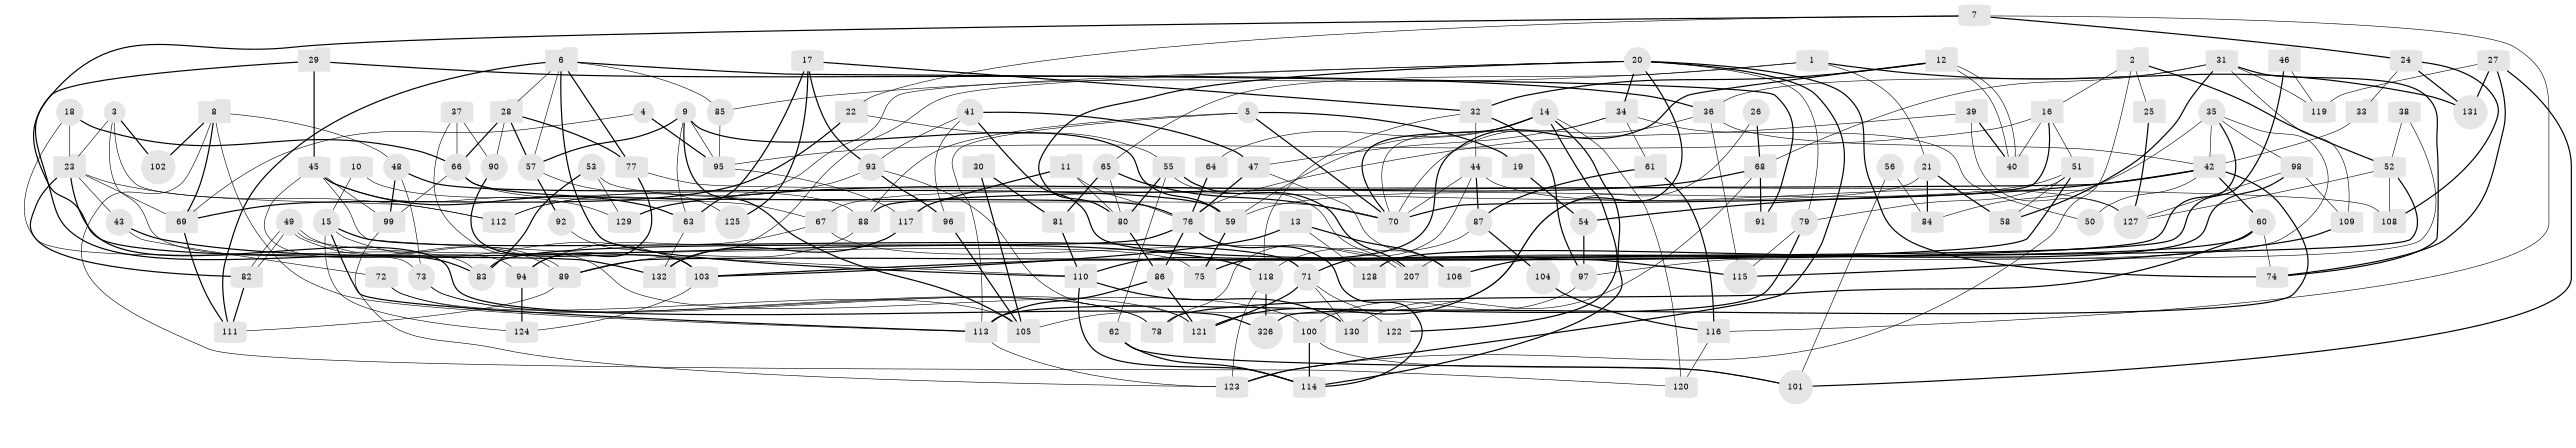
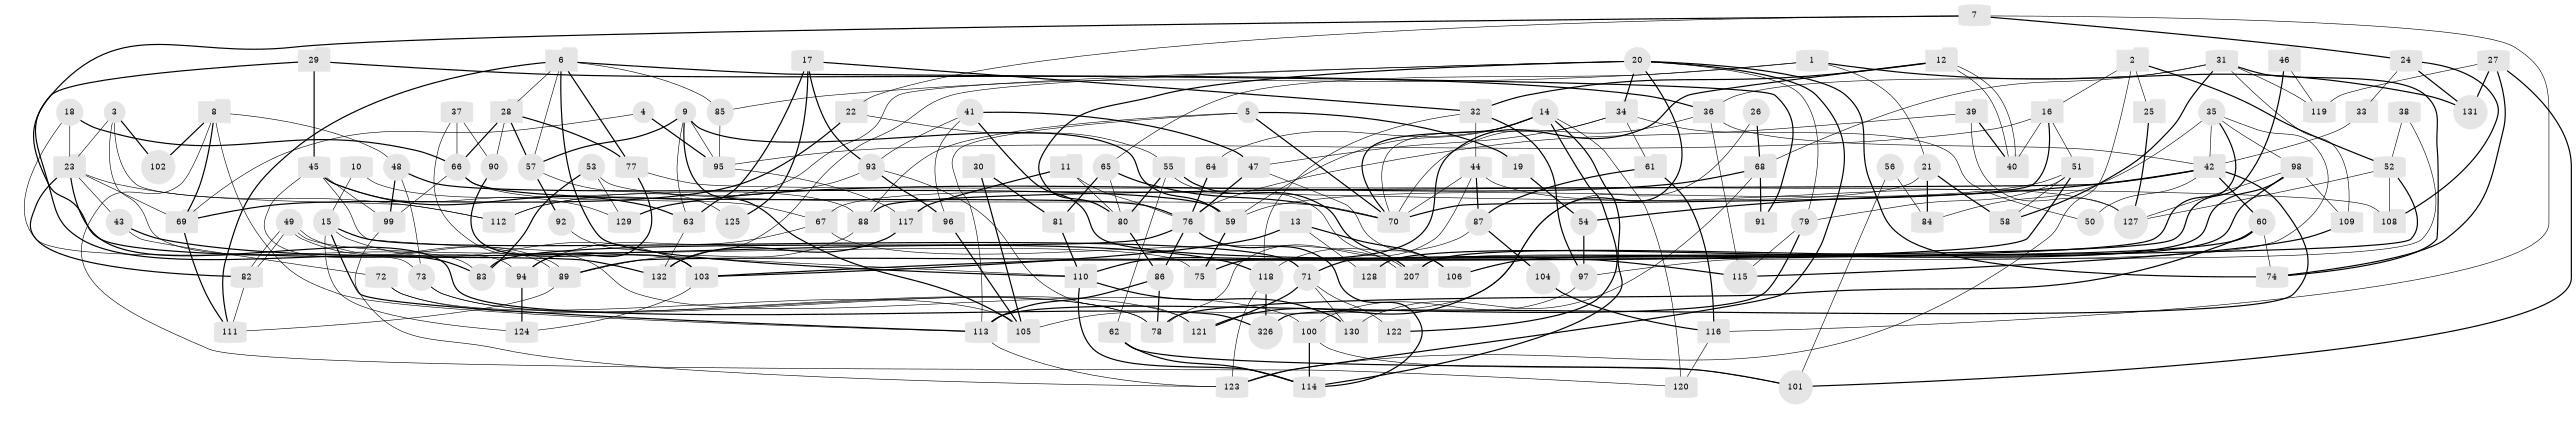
none -> (1866, 254)
(239, 305) -> (239, 305)
(1180, 305) -> (1159, 302)
